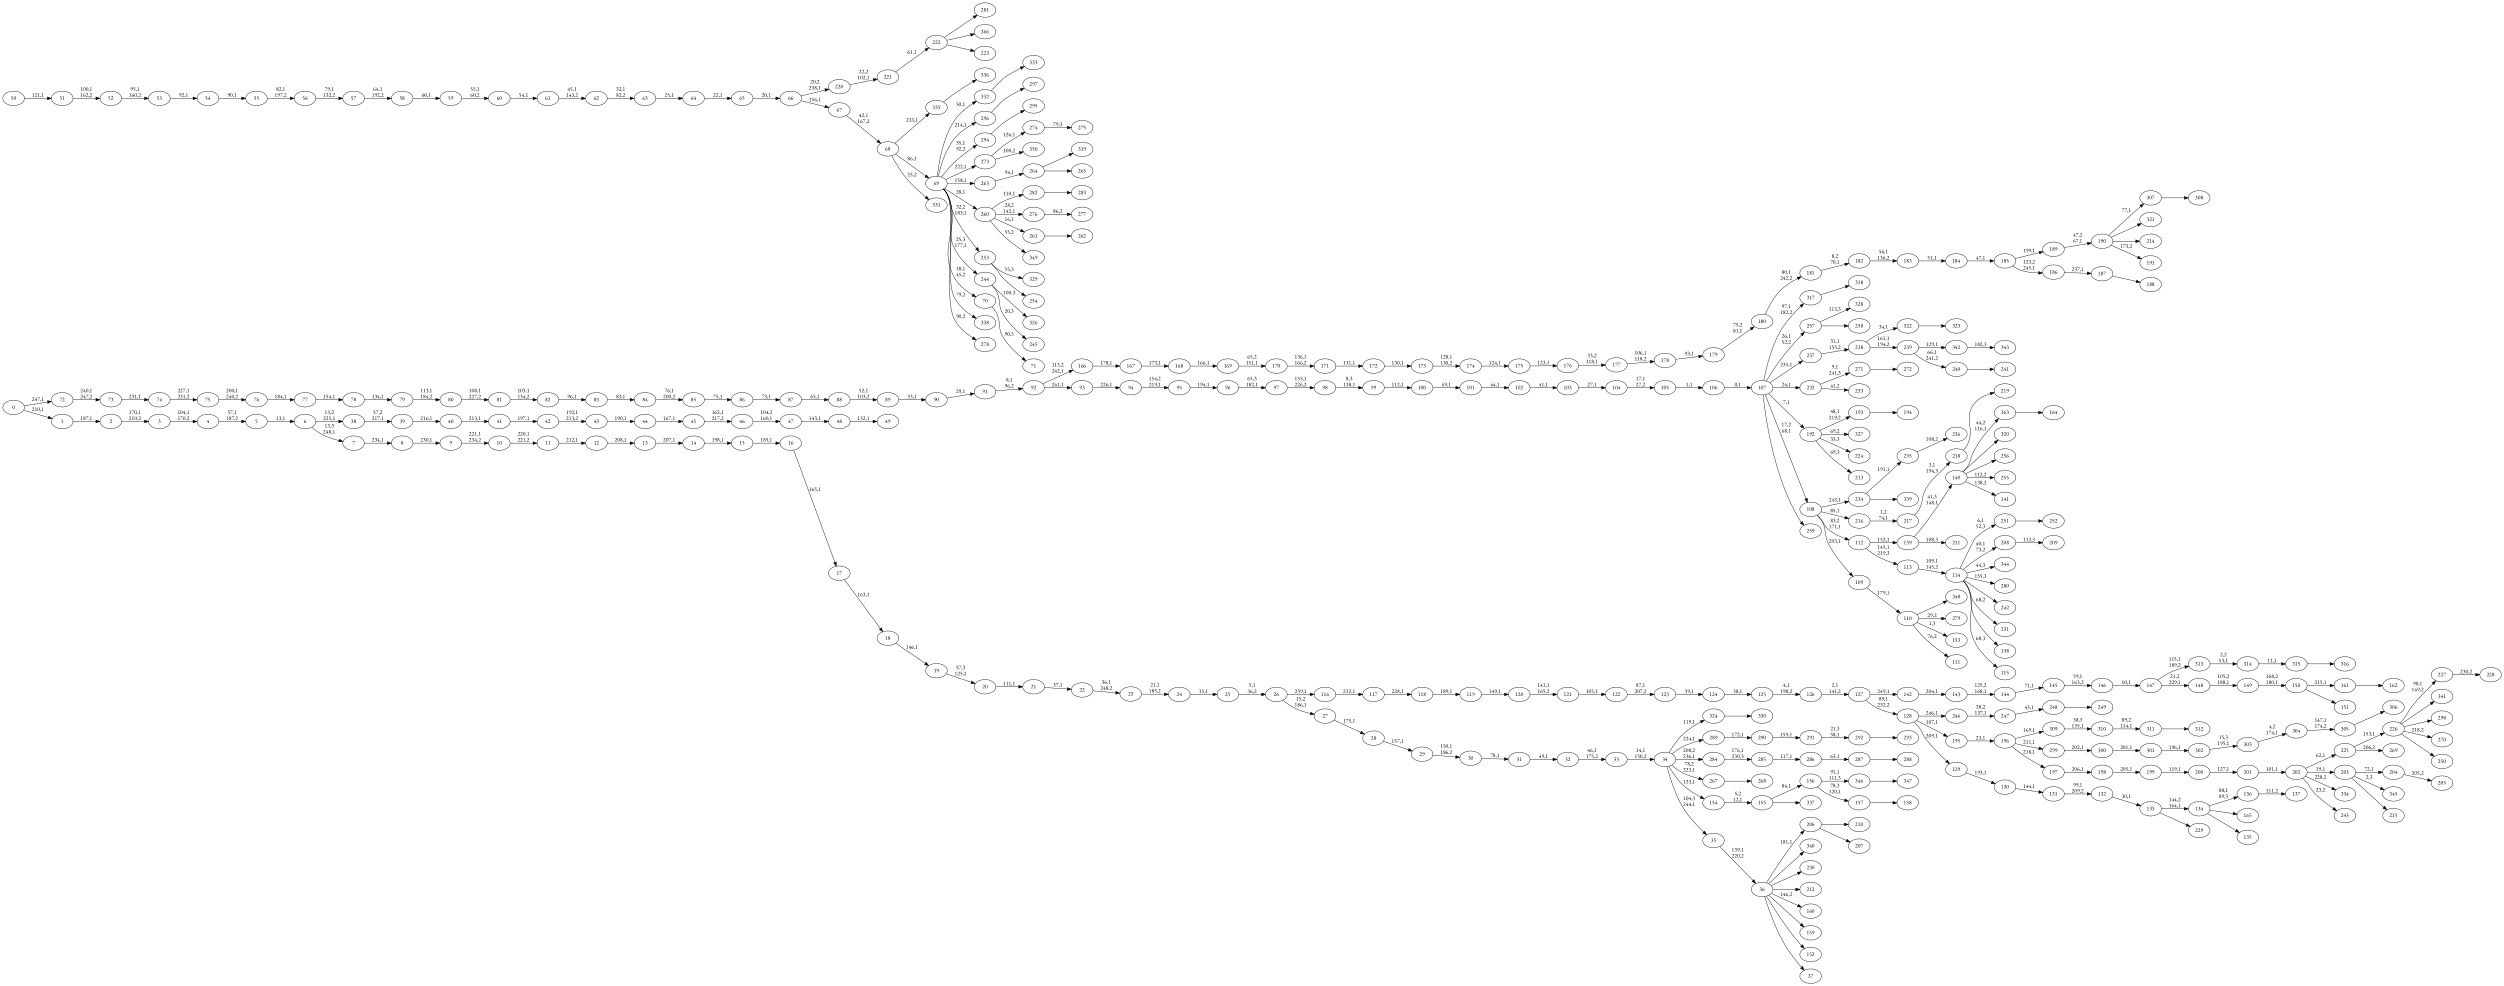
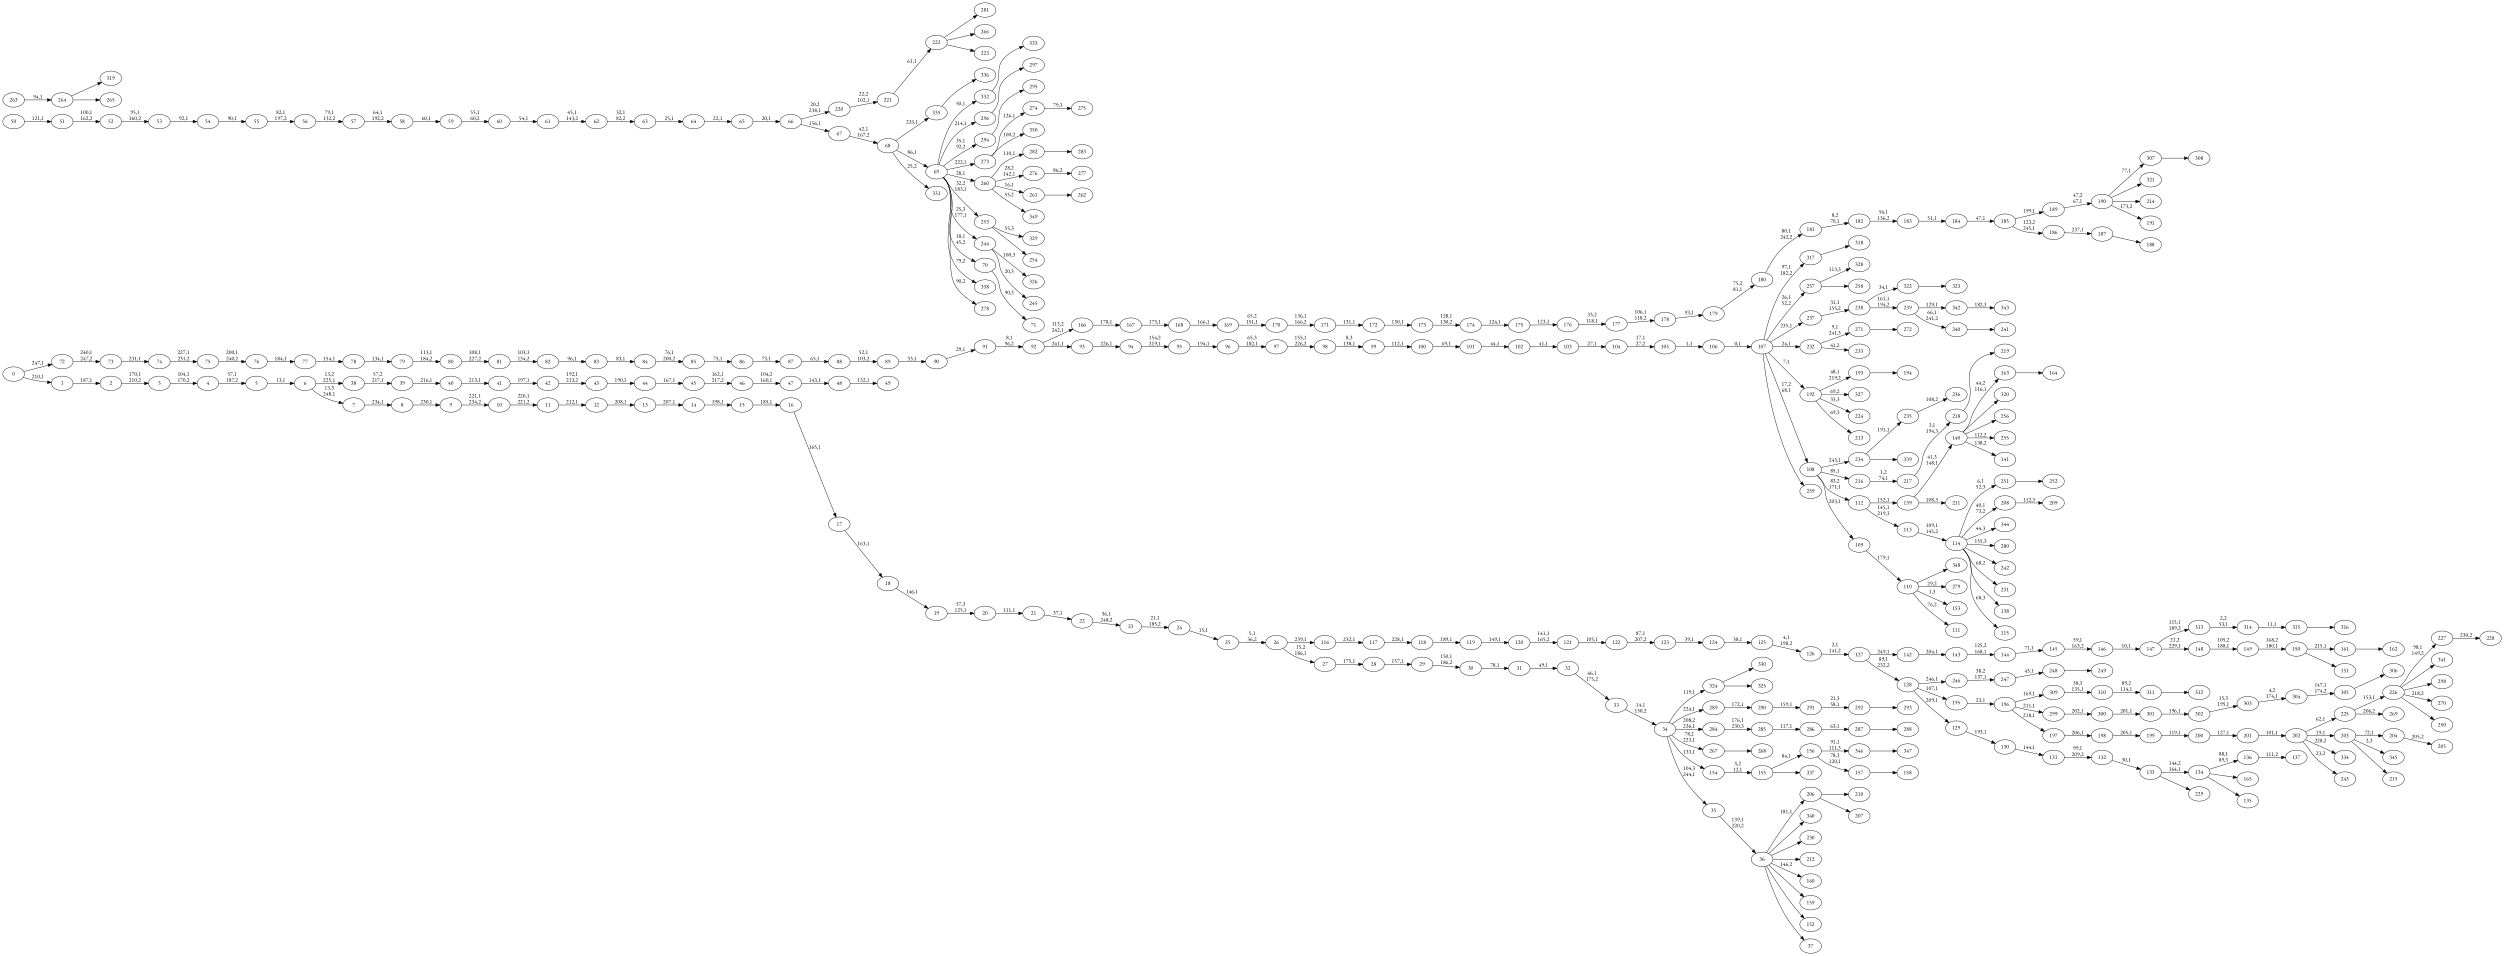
(959, 183) -> none
none -> (1762, 686)
